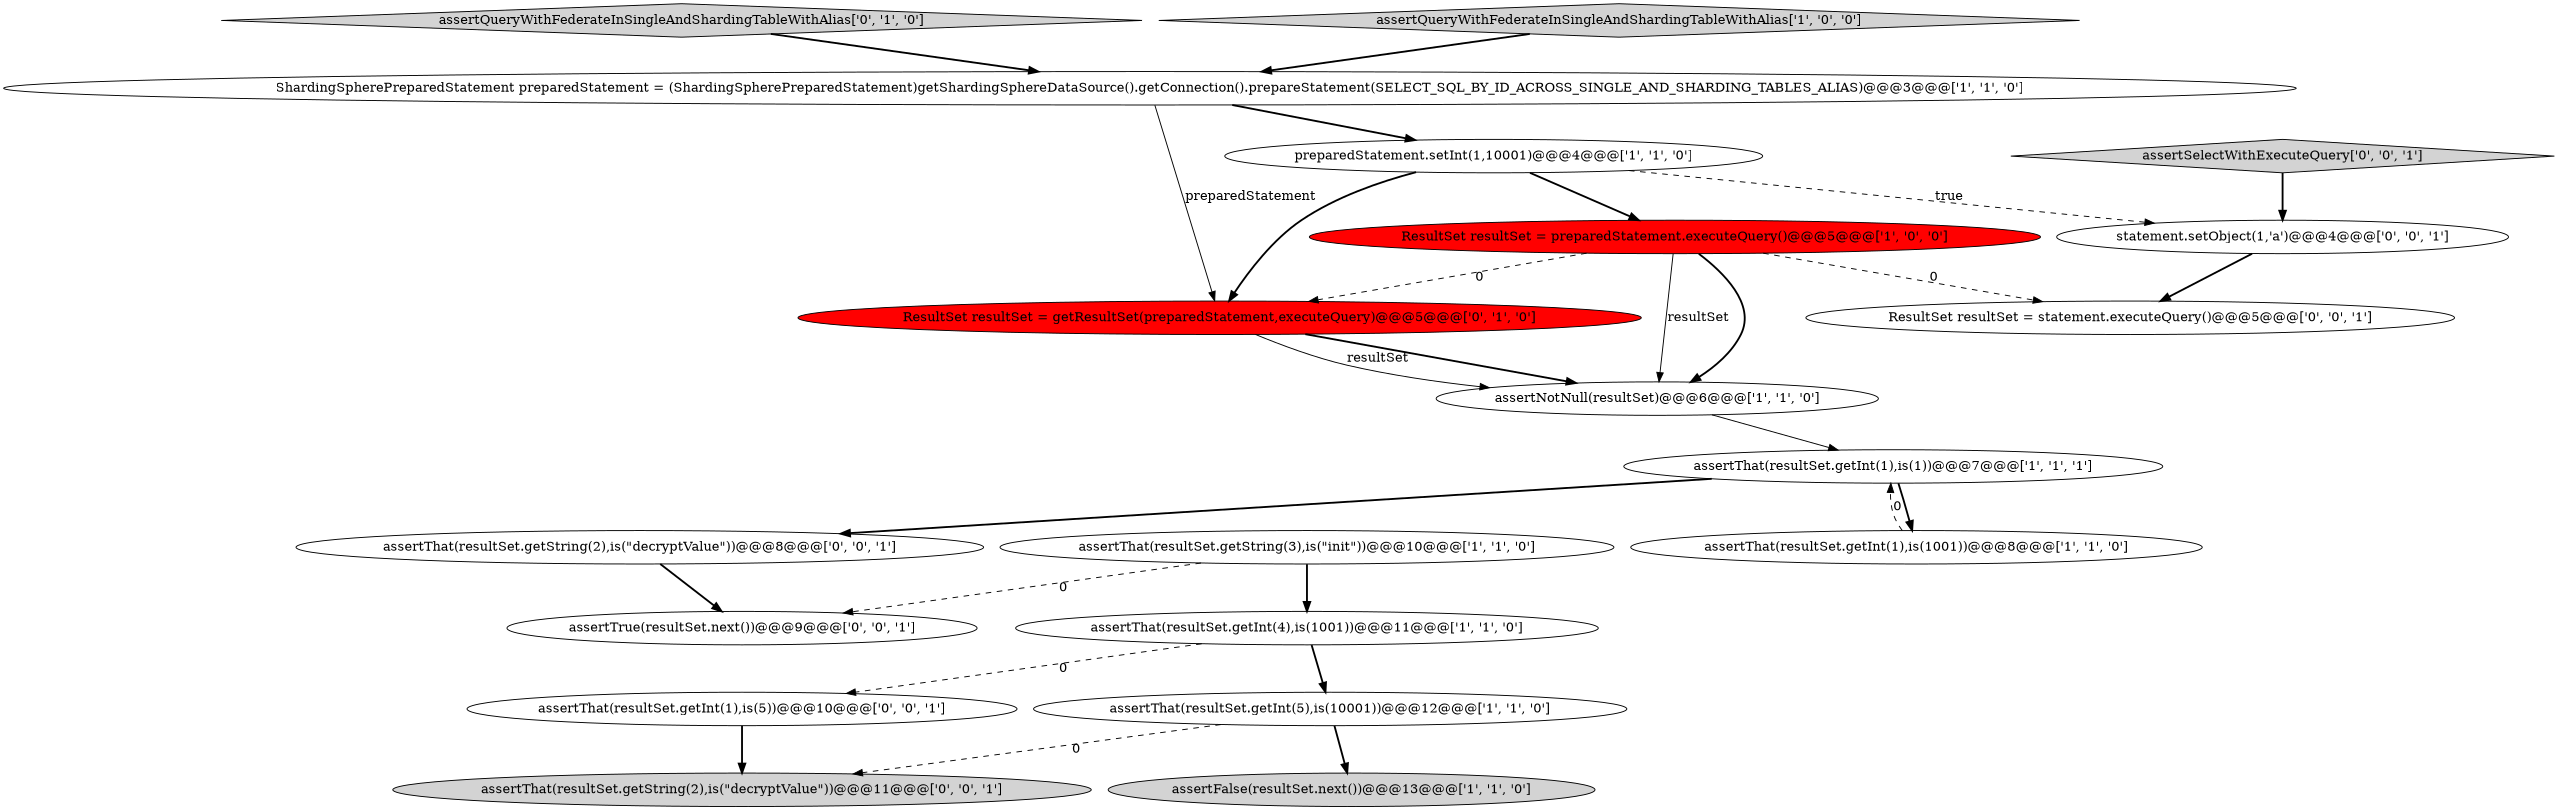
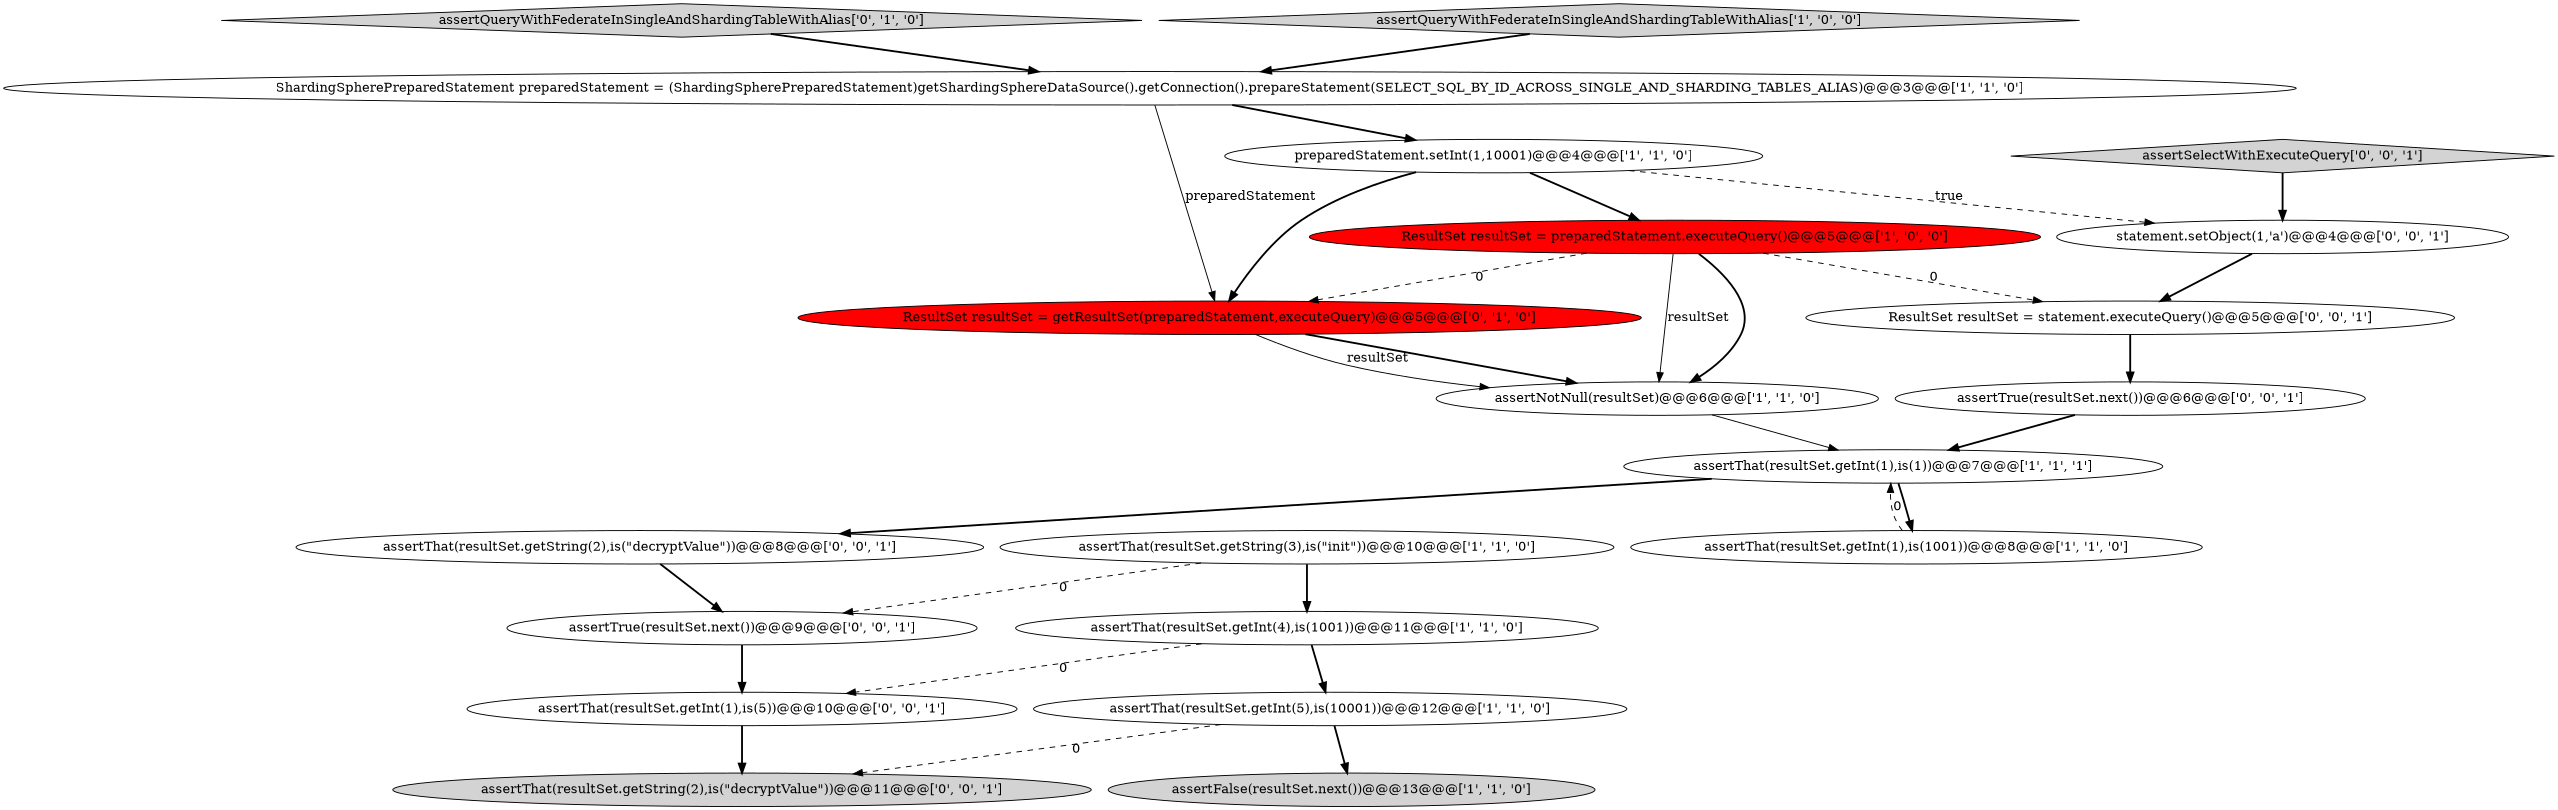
none -> (2130, 399)
none -> (742, 664)
